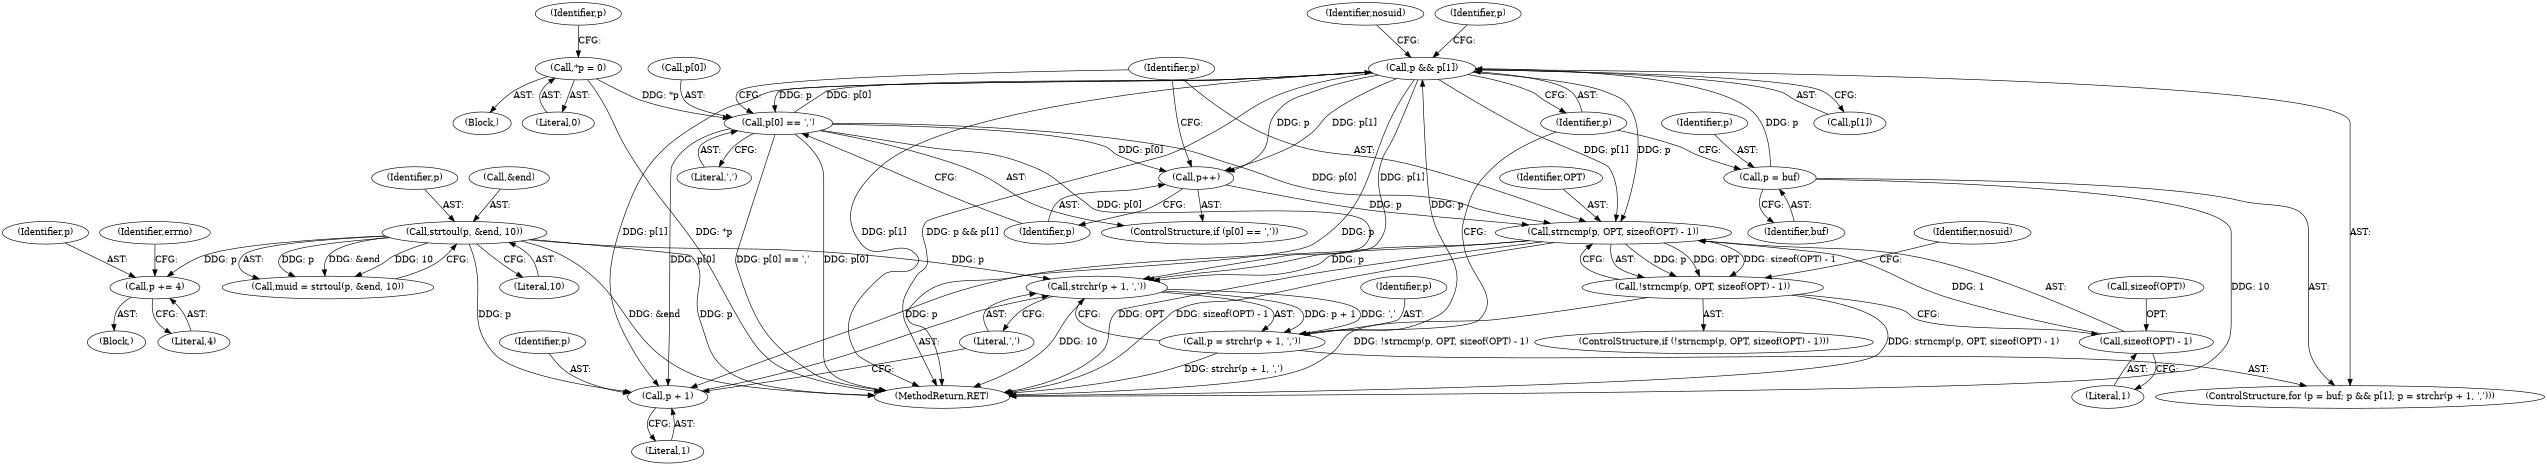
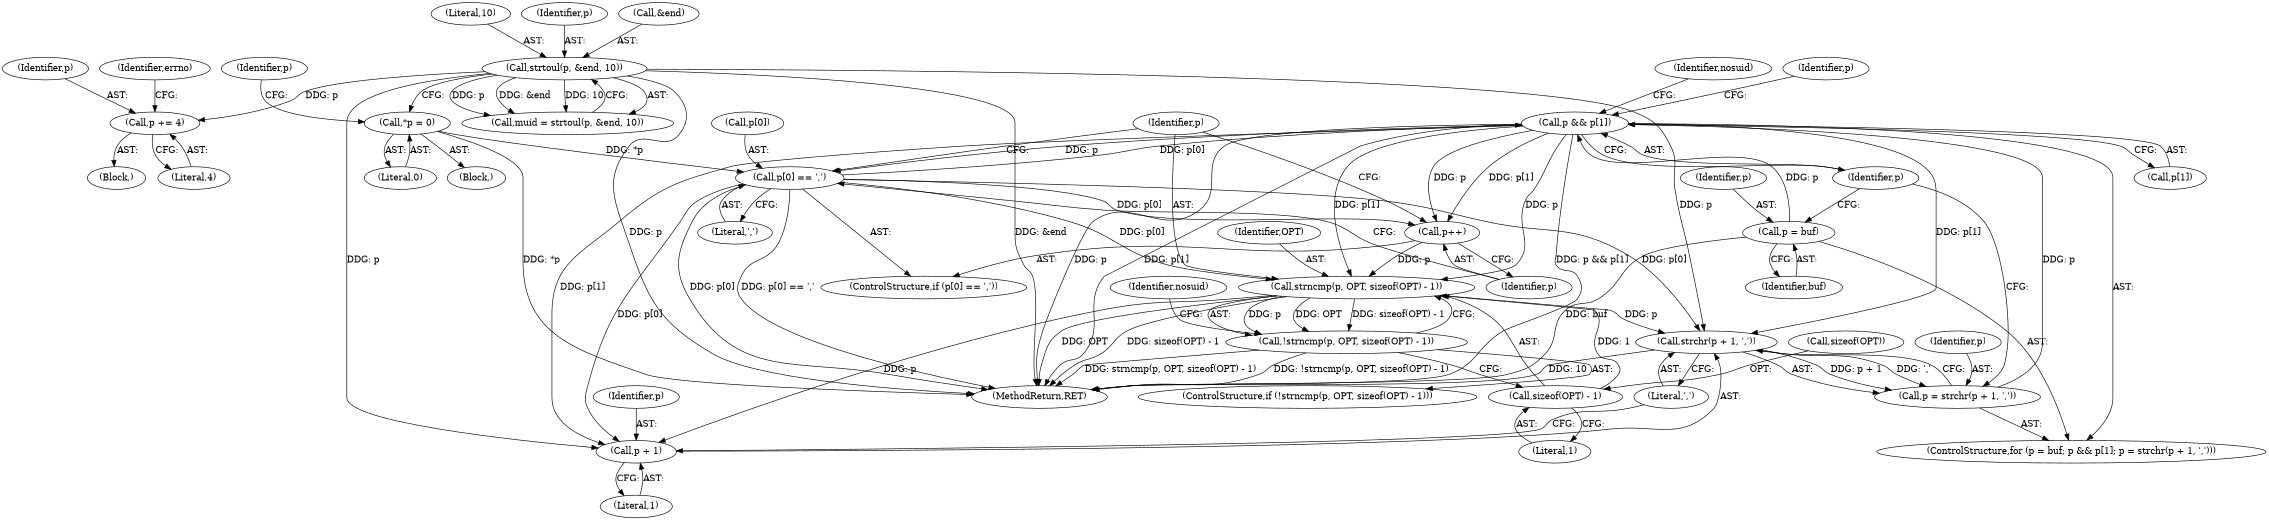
(496, 260) -> (438, 84)
(2250, 288) -> (1587, 315)
(1117, 381) -> none
